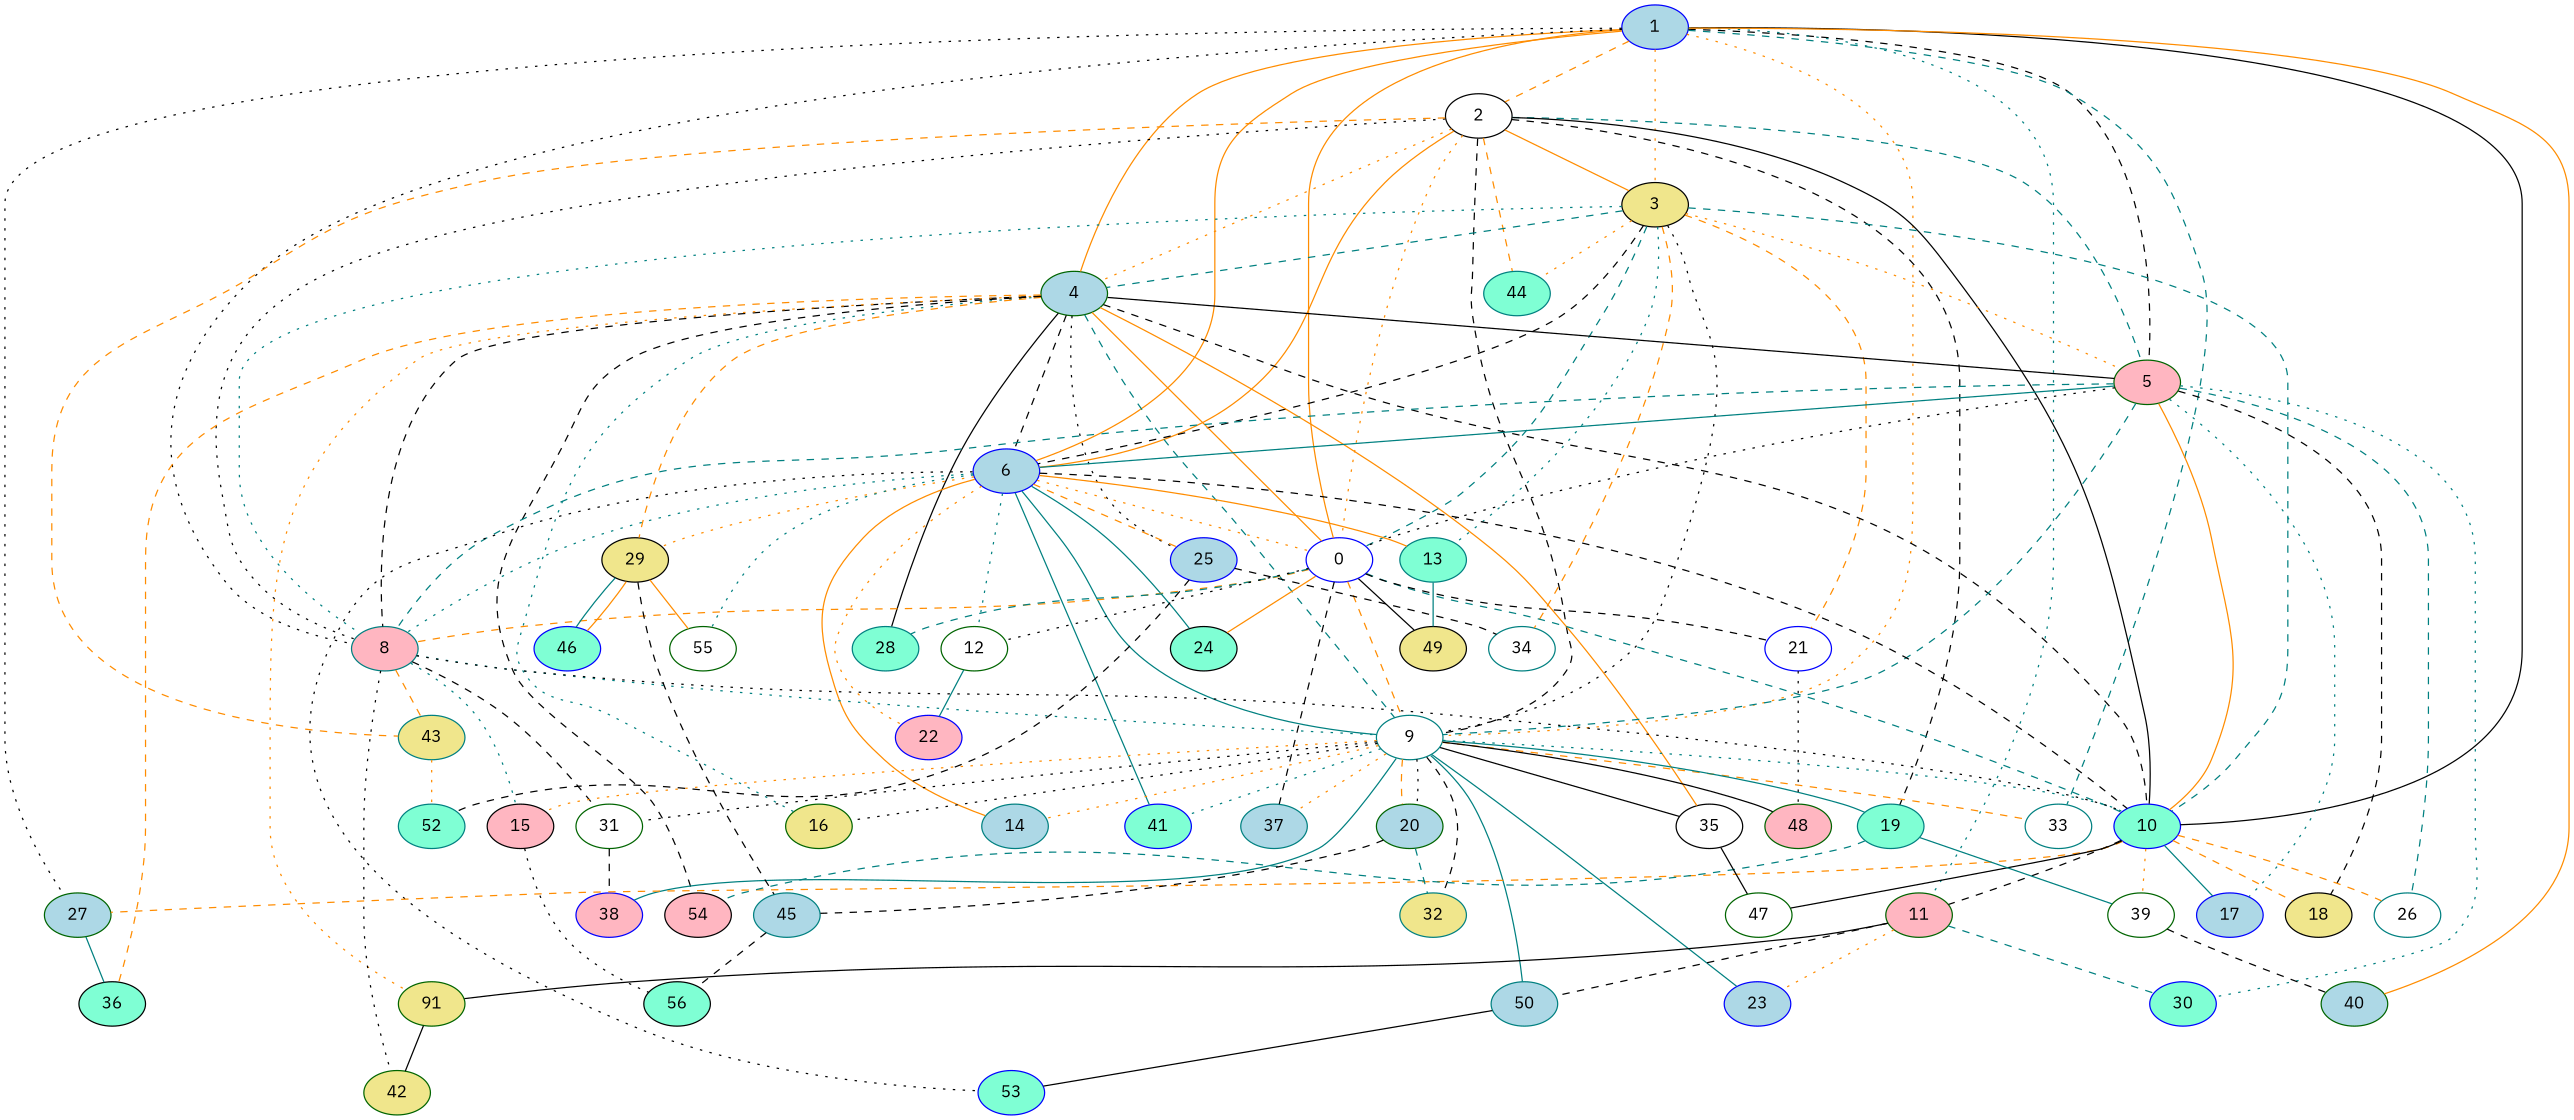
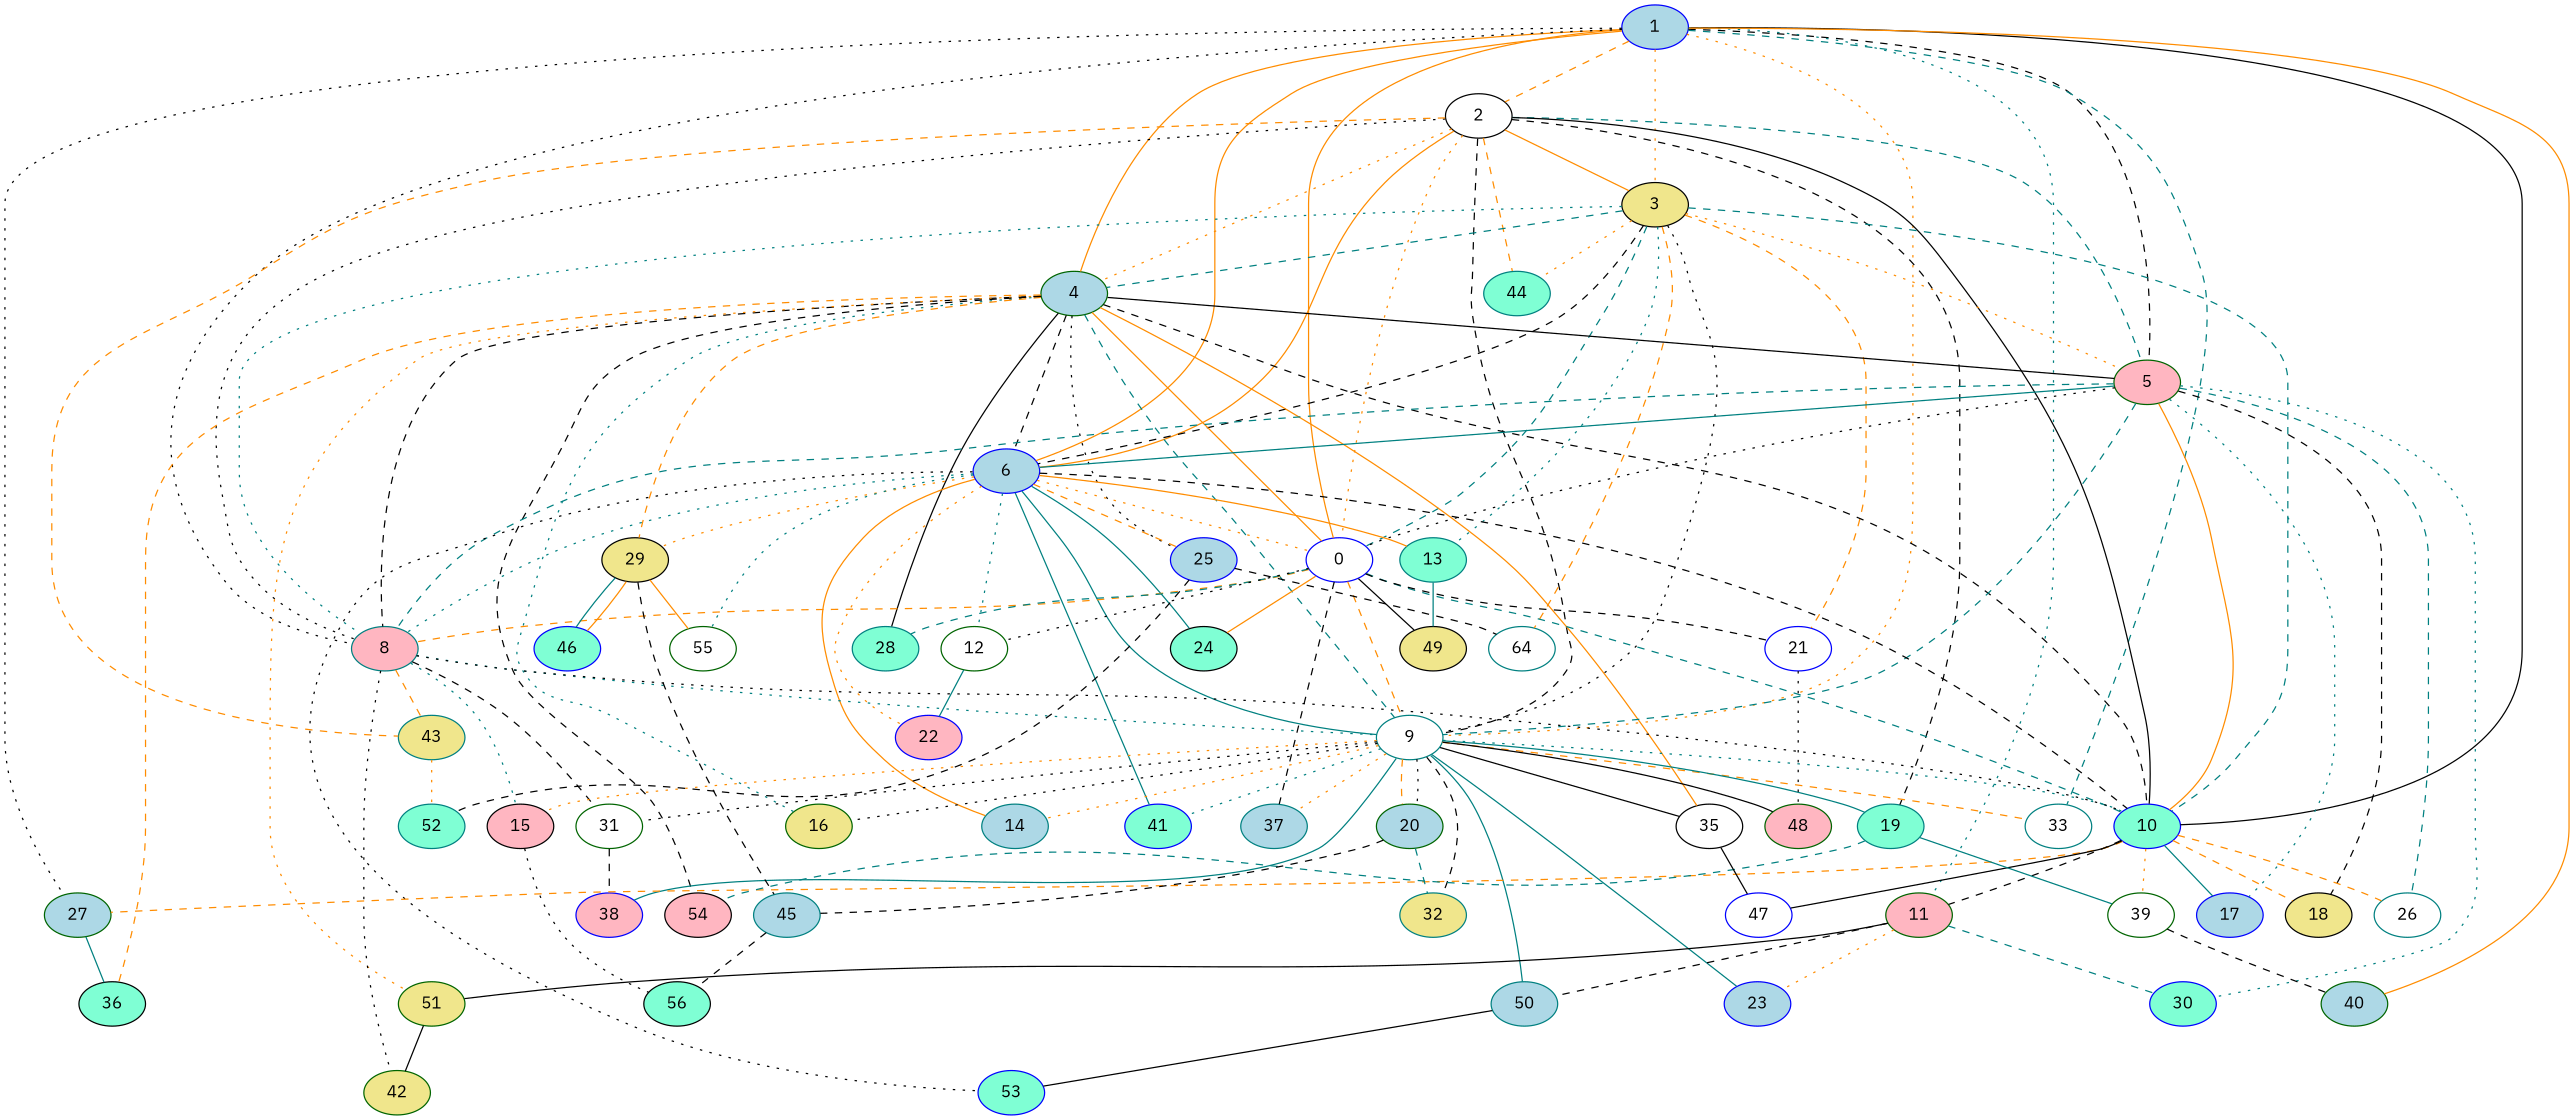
(1522, 649) -> (1522, 649)
(1759, 915) -> (1759, 915)
(432, 1004) -> (432, 1004)
